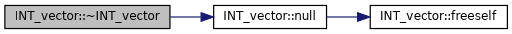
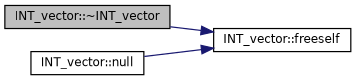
(186, 17) -> (186, 29)
